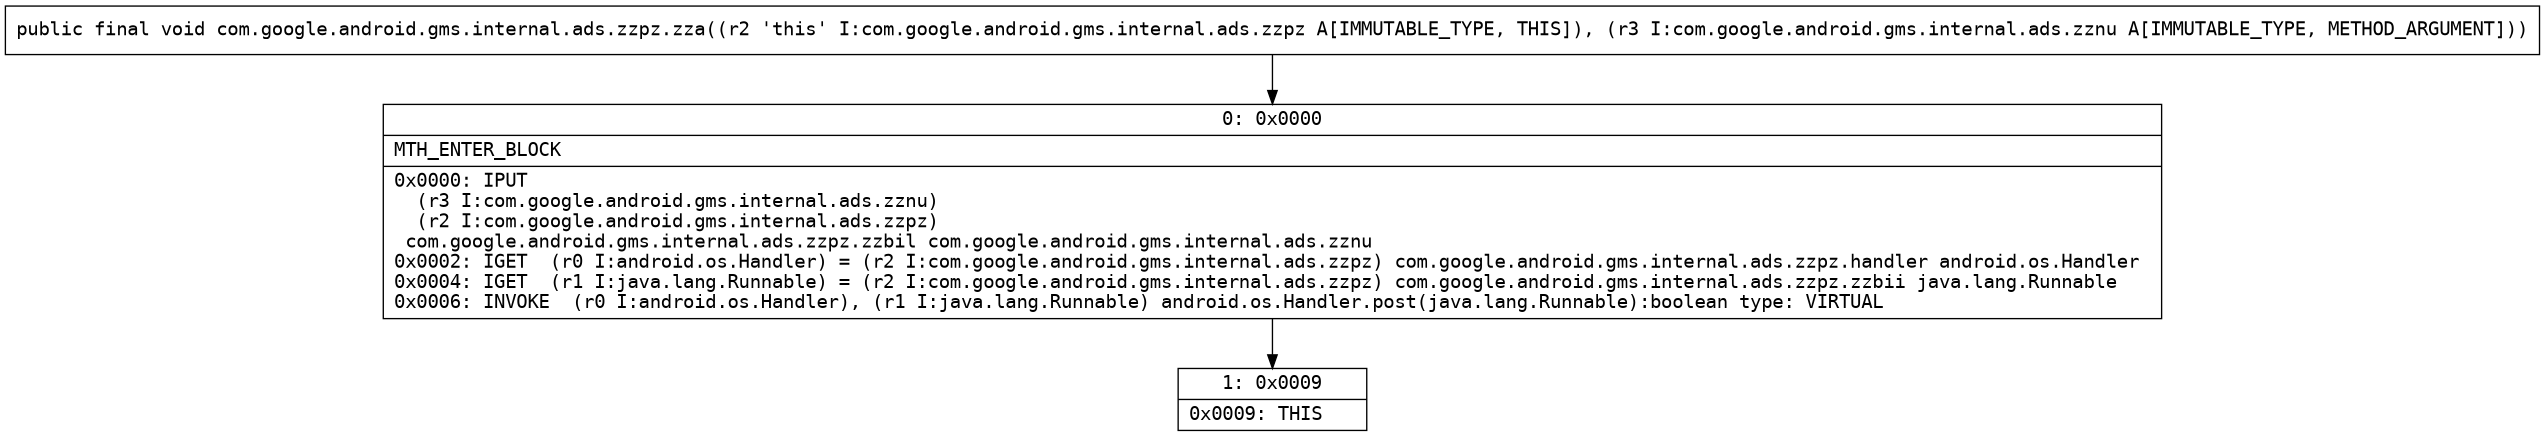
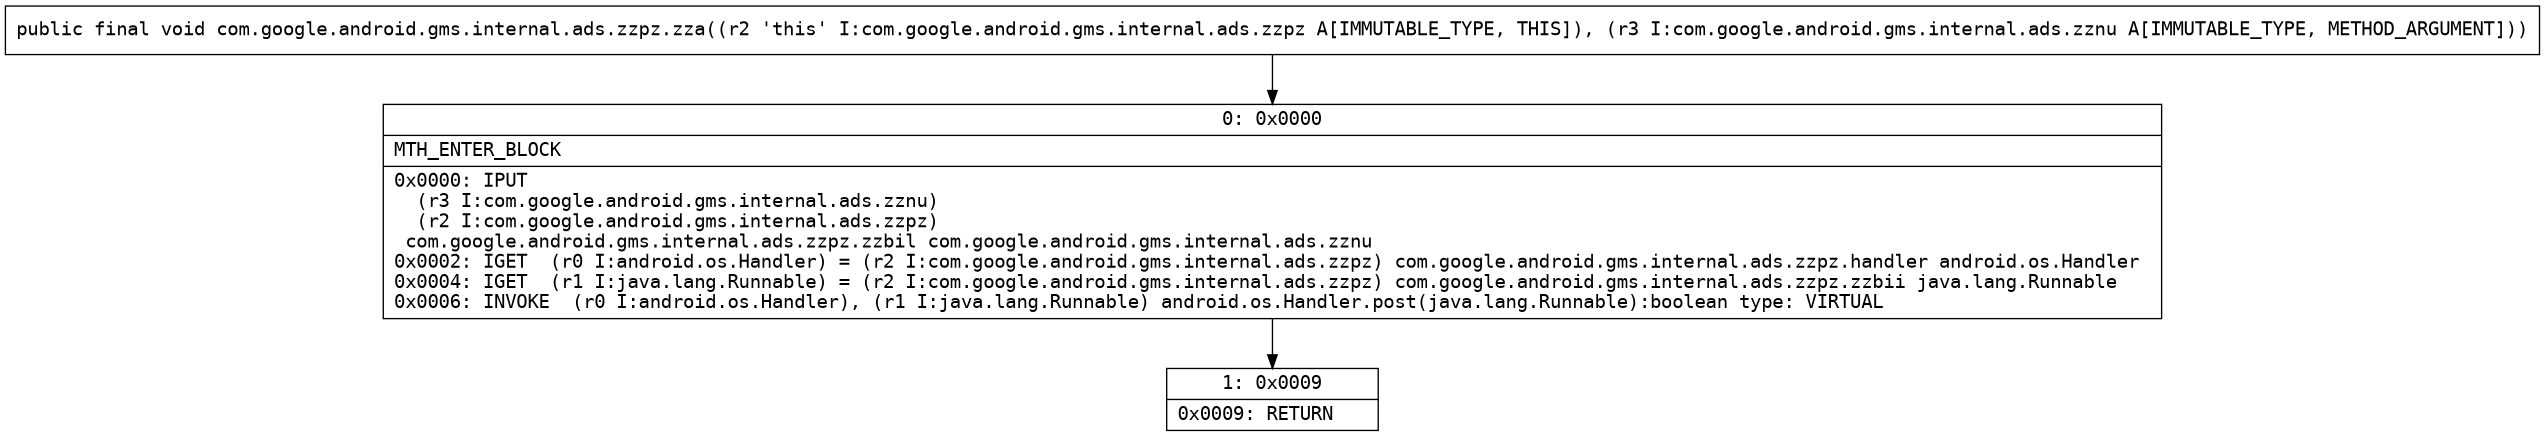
(1272, 414) -> (1272, 414)
